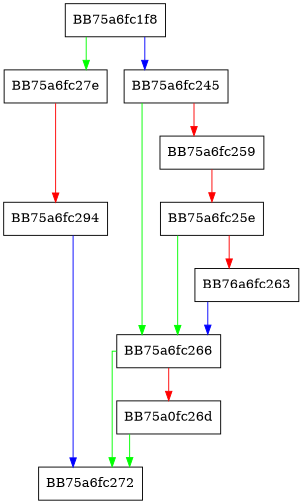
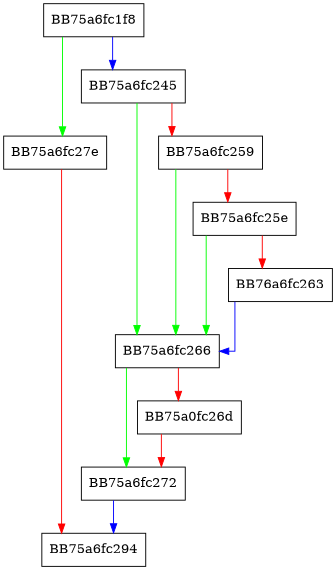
none -> (176, 247)
(73, 347) -> (114, 512)
(130, 446) -> (161, 446)
